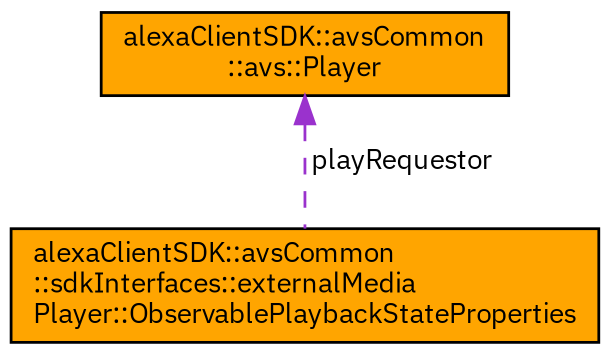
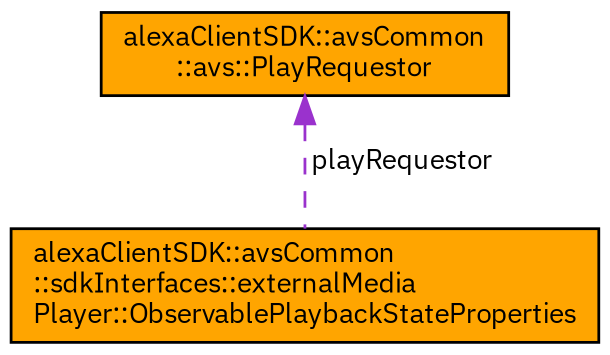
(305, 54) -> (305, 54)
